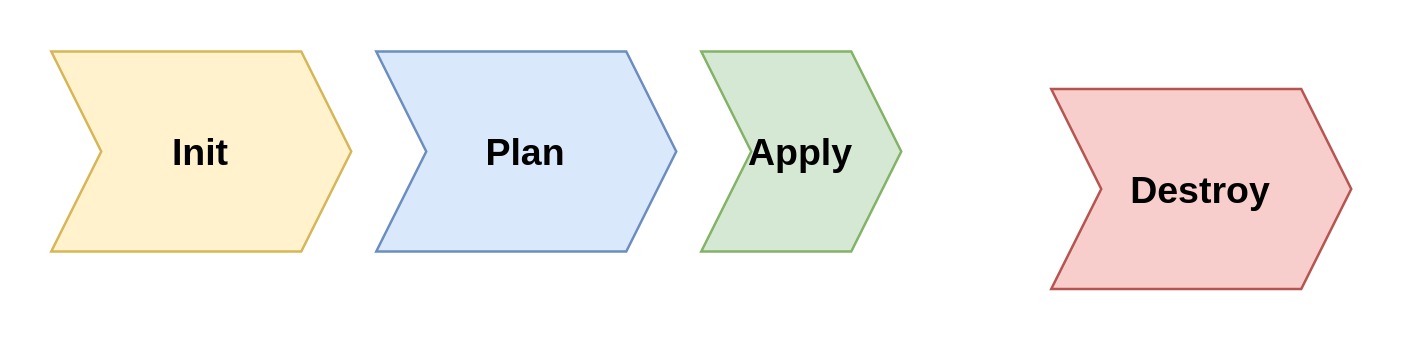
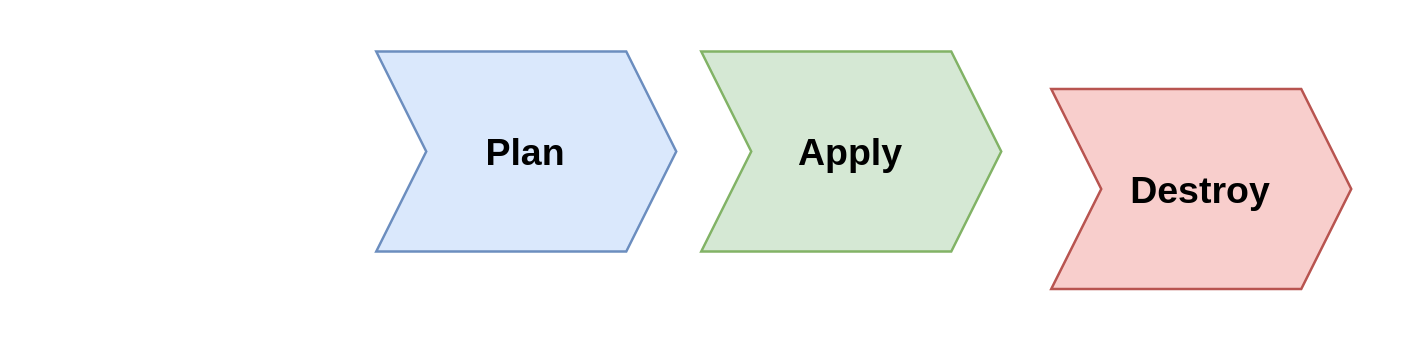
(201, 151) -> none
(801, 151) -> (851, 151)
